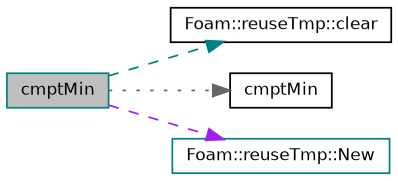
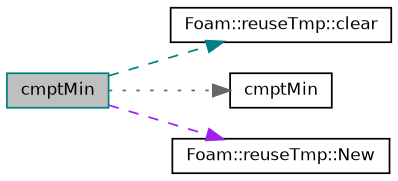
(281, 156) -> (281, 156)
